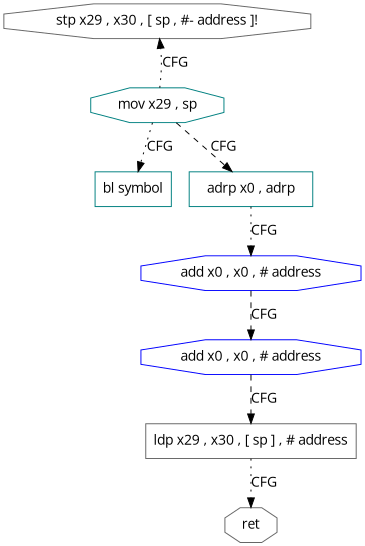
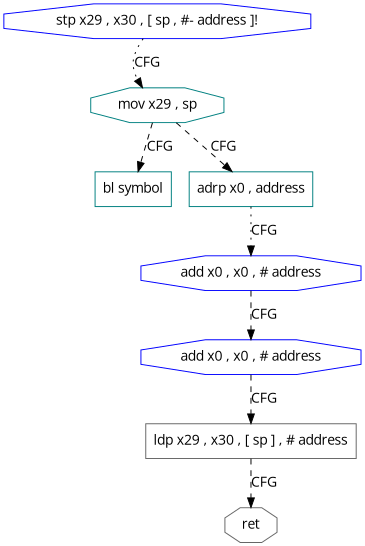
(157, 21) -> (157, 21)
(161, 68) -> (134, 58)
(147, 143) -> (147, 143)
(251, 189) -> (251, 189)
(251, 478) -> (251, 478)
